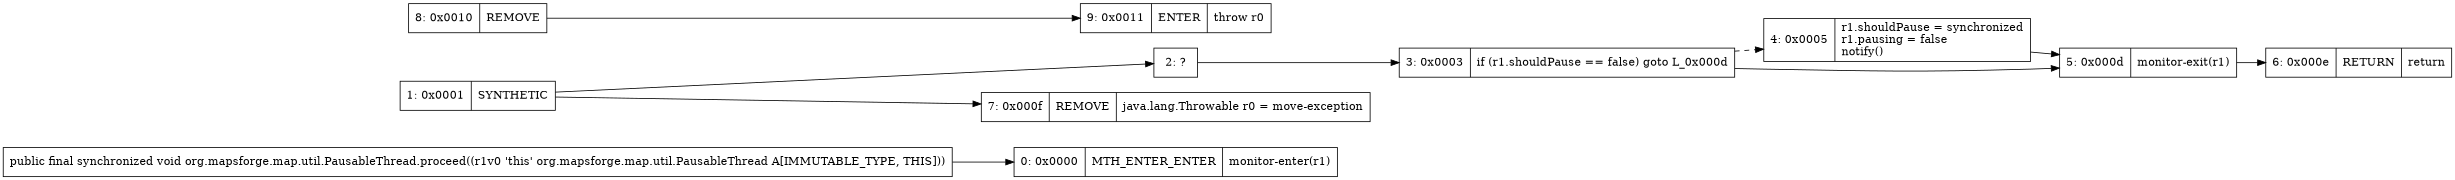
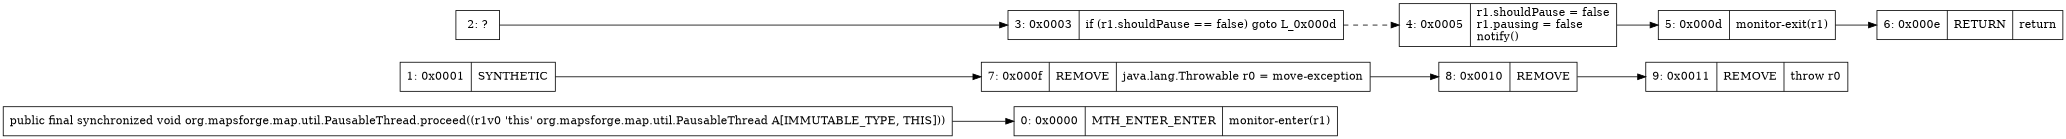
(1179, 18) -> (1750, 76)
(1933, 27) -> (1544, 13)
(1893, 71) -> none
none -> (1400, 77)
(850, 78) -> none
